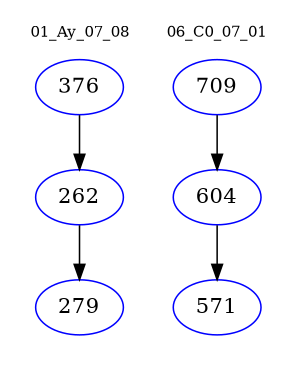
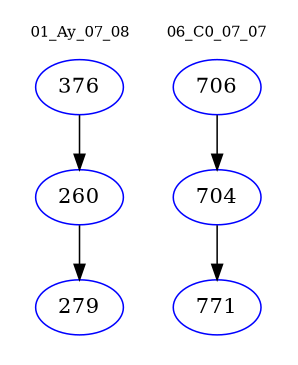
(217, 33) -> (217, 33)
(217, 87) -> (217, 87)
(80, 197) -> (80, 197)
(217, 197) -> (217, 197)
(217, 307) -> (217, 307)
